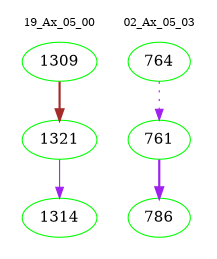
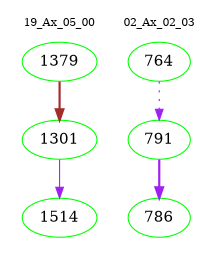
(159, 23) -> (159, 23)
(60, 62) -> (60, 62)
(60, 140) -> (60, 140)
(159, 140) -> (159, 140)
(60, 218) -> (60, 218)
